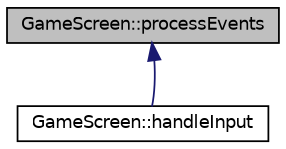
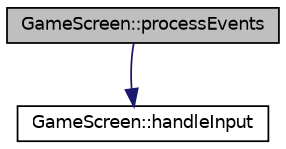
(155, 84) -> (131, 66)
